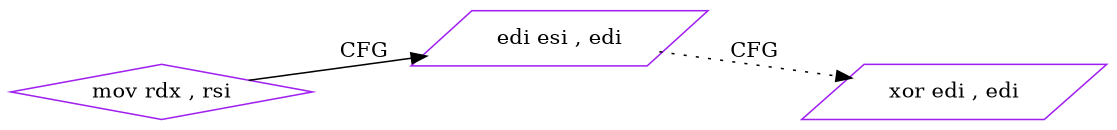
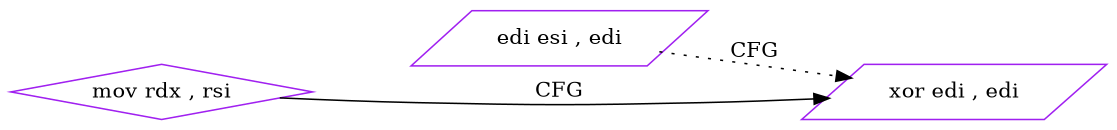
(330, 69) -> (547, 105)
